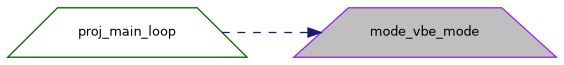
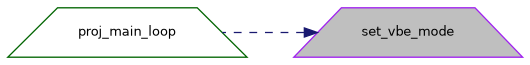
(425, 32) -> (408, 32)
